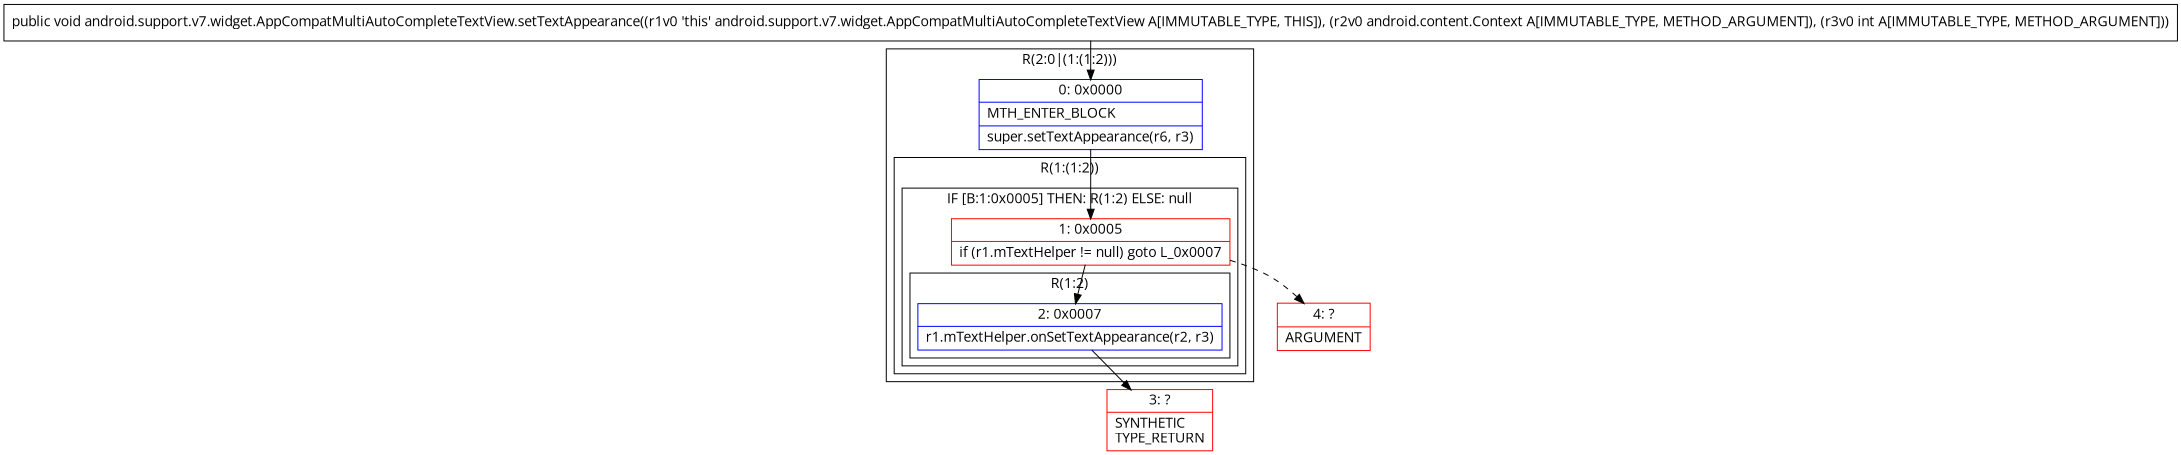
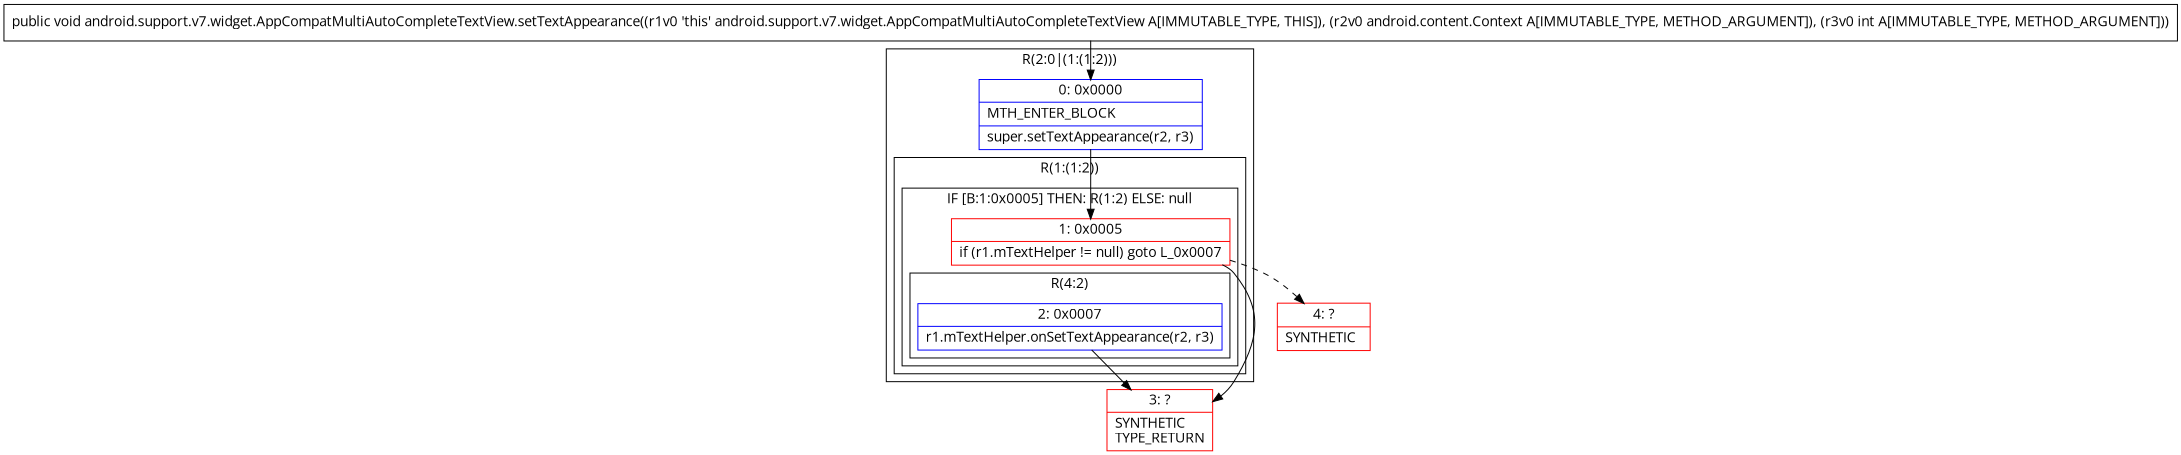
(1091, 137) -> (1091, 137)
(1082, 279) -> (1254, 329)
(1070, 284) -> (1070, 284)
(1324, 338) -> (1321, 338)
